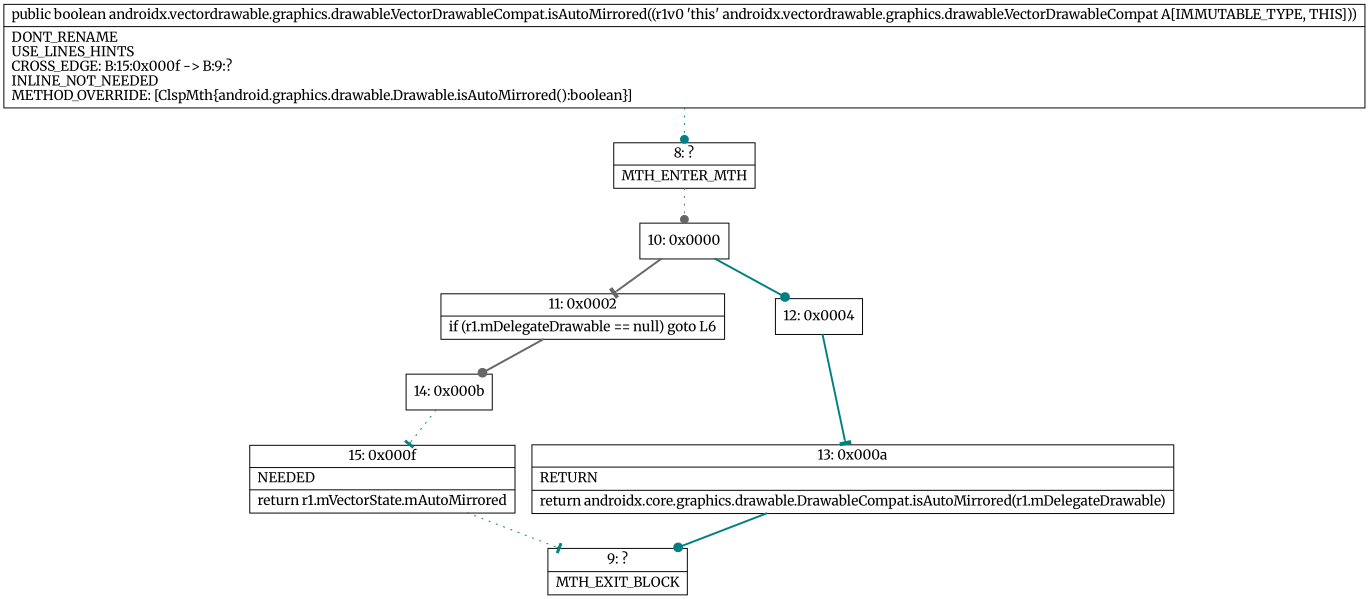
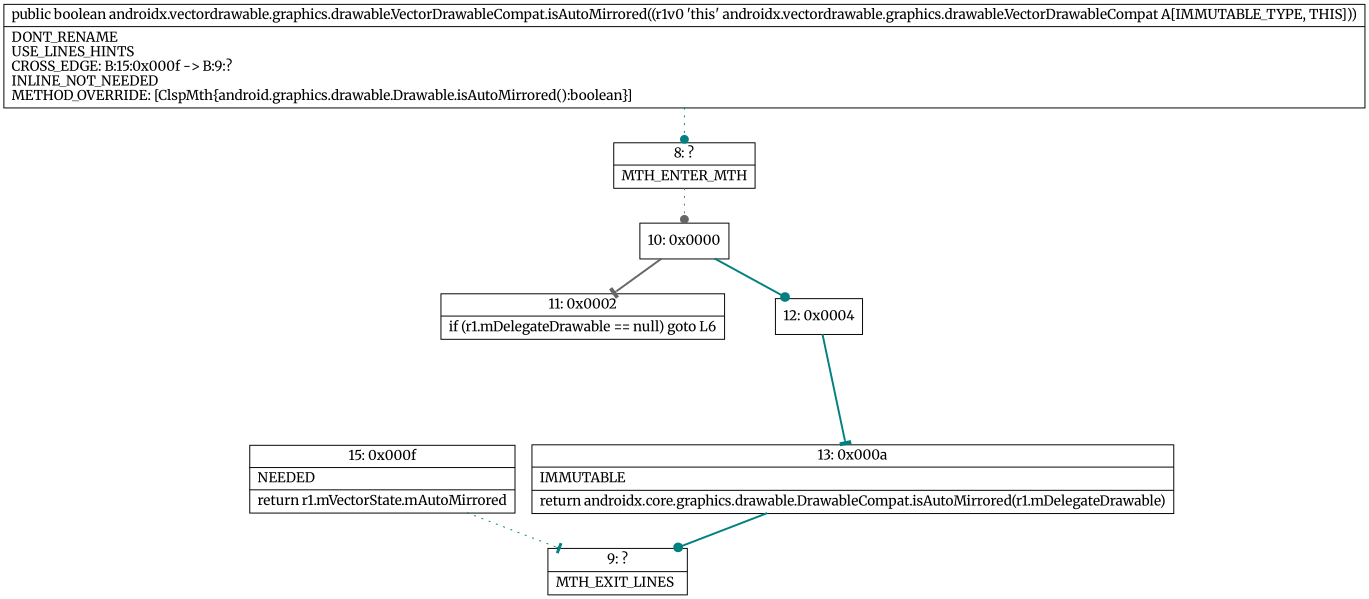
(449, 392) -> none
(569, 478) -> (583, 478)
(618, 583) -> (615, 583)
